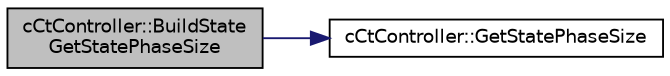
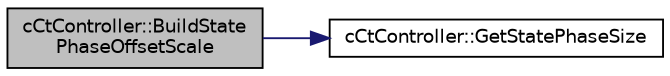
(135, 38) -> (135, 38)
